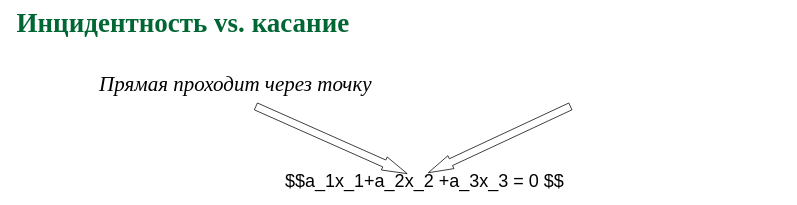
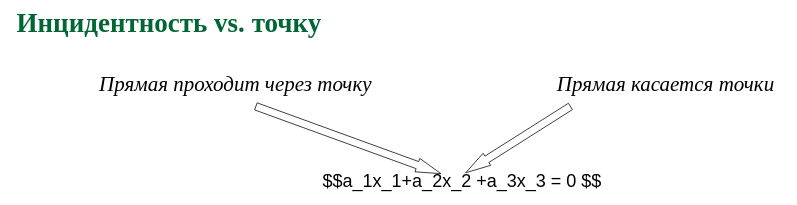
(76, 23) -> (71, 23)
none -> (668, 84)
(424, 181) -> (462, 181)
